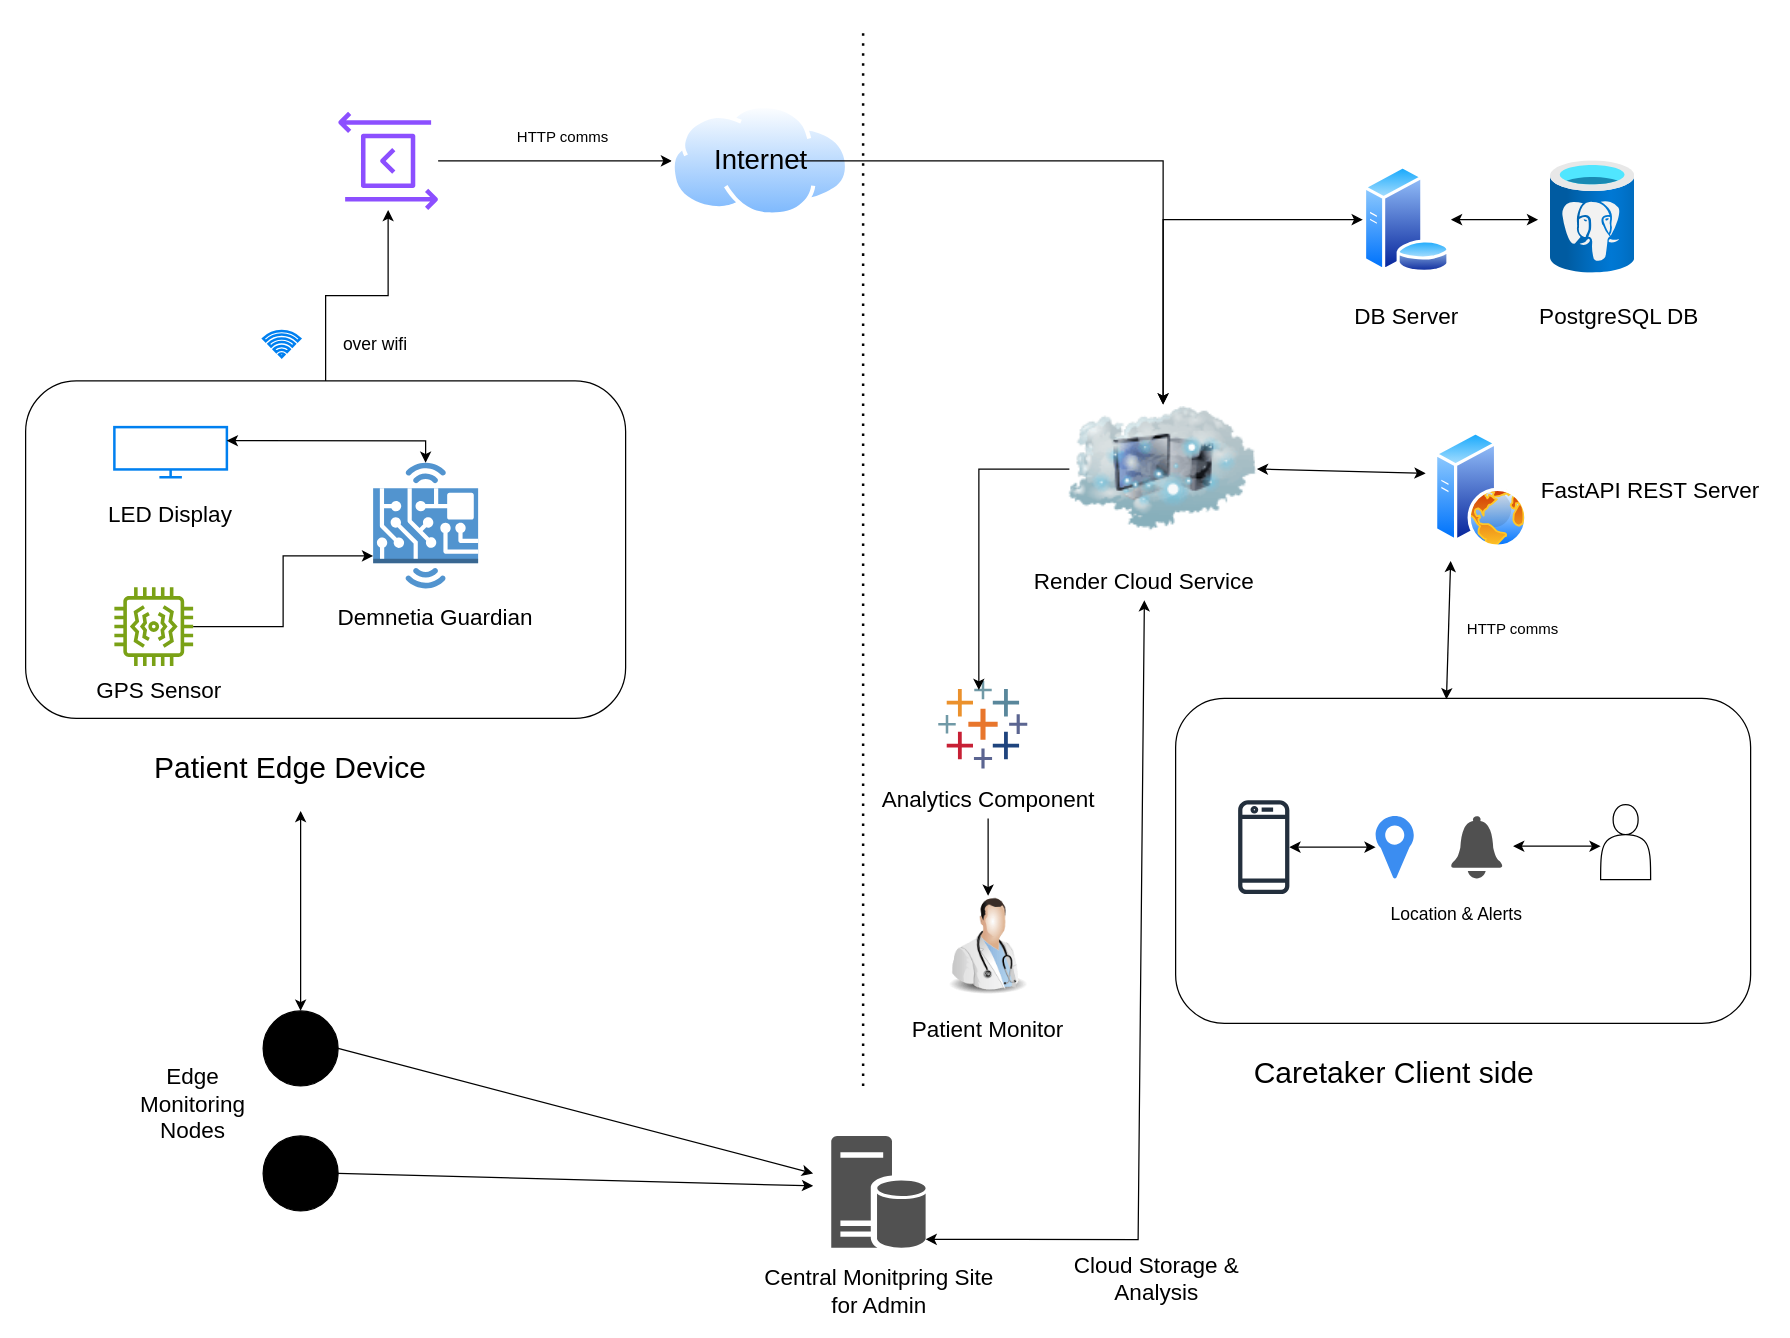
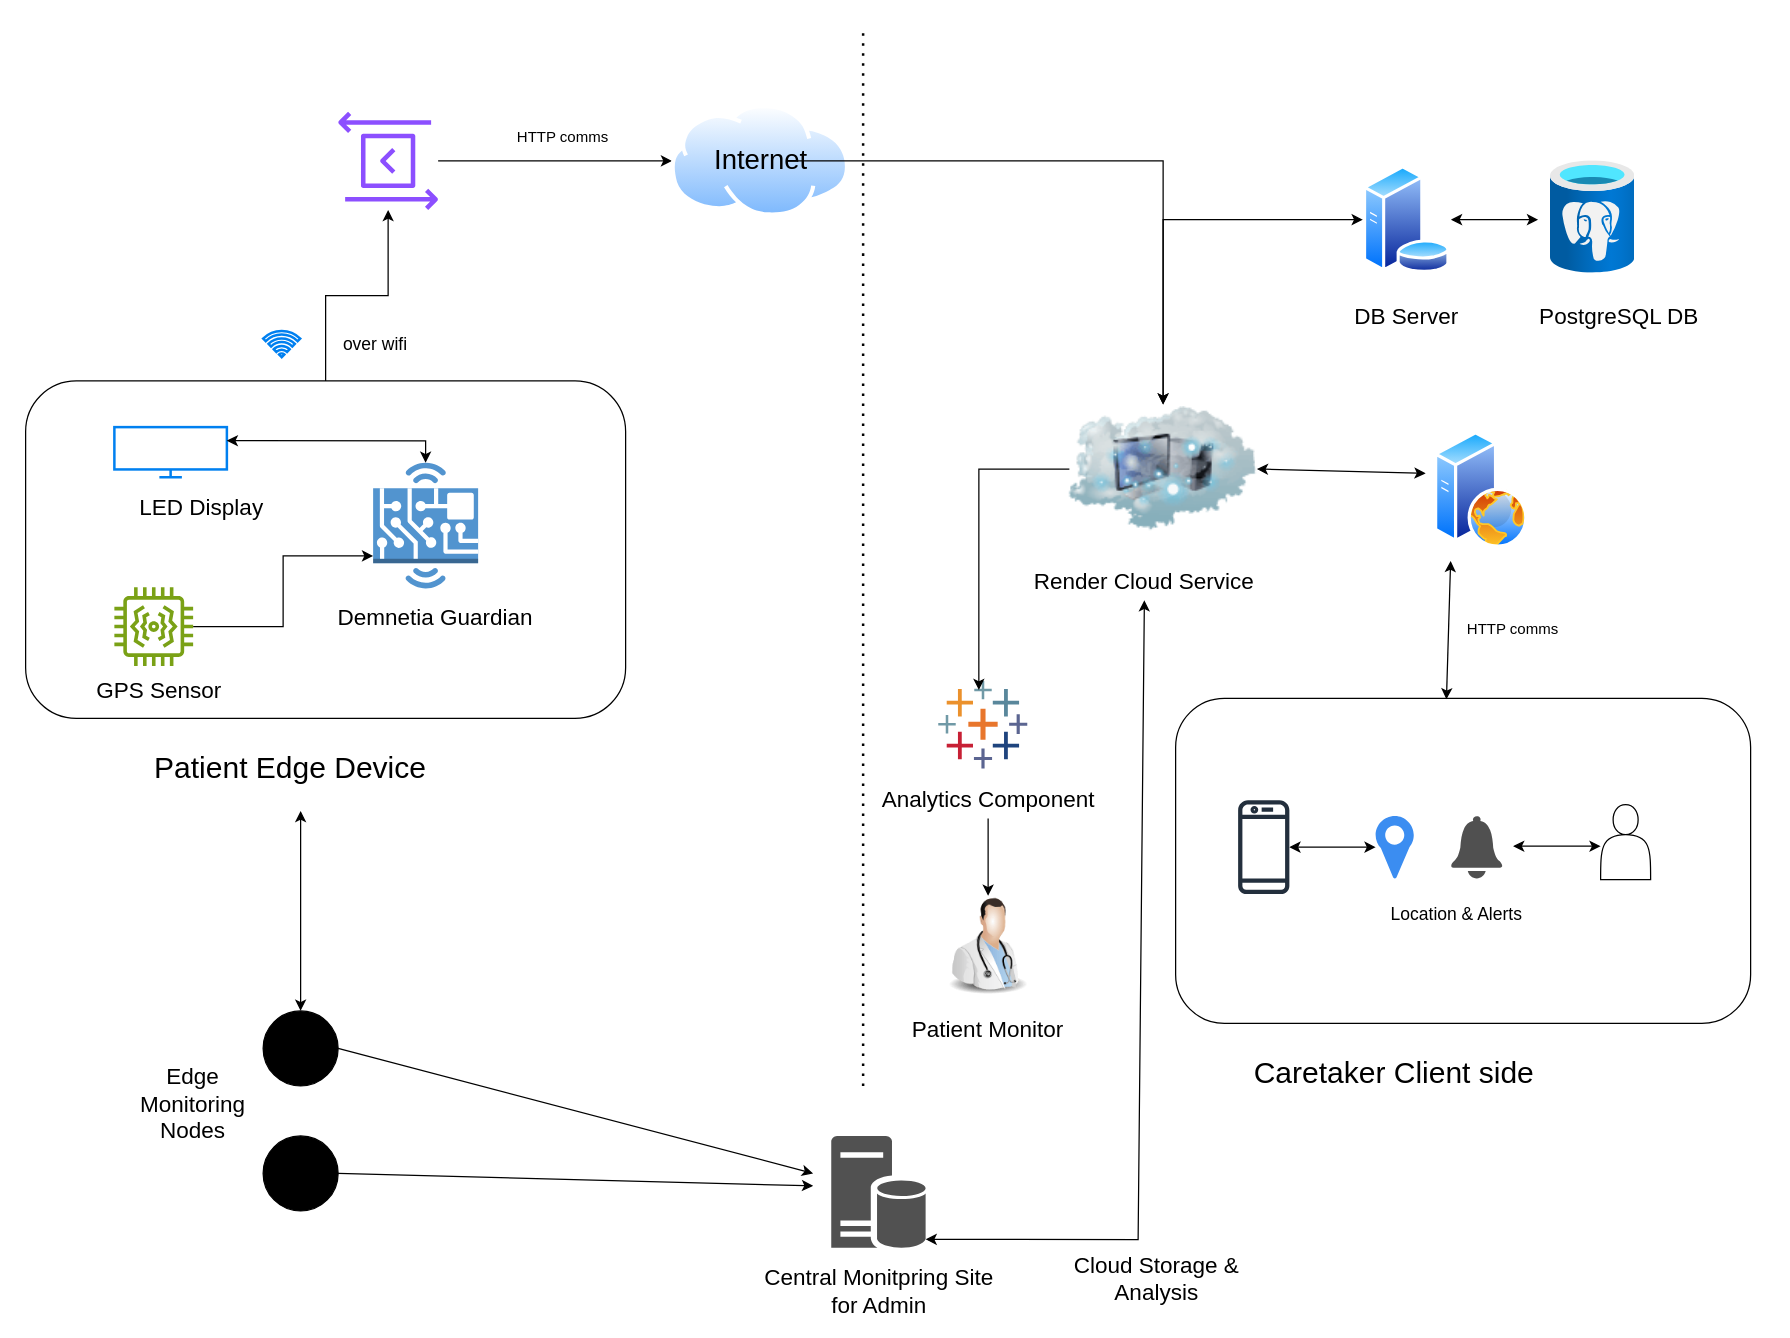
(1651, 491) -> none
(171, 514) -> (202, 508)
